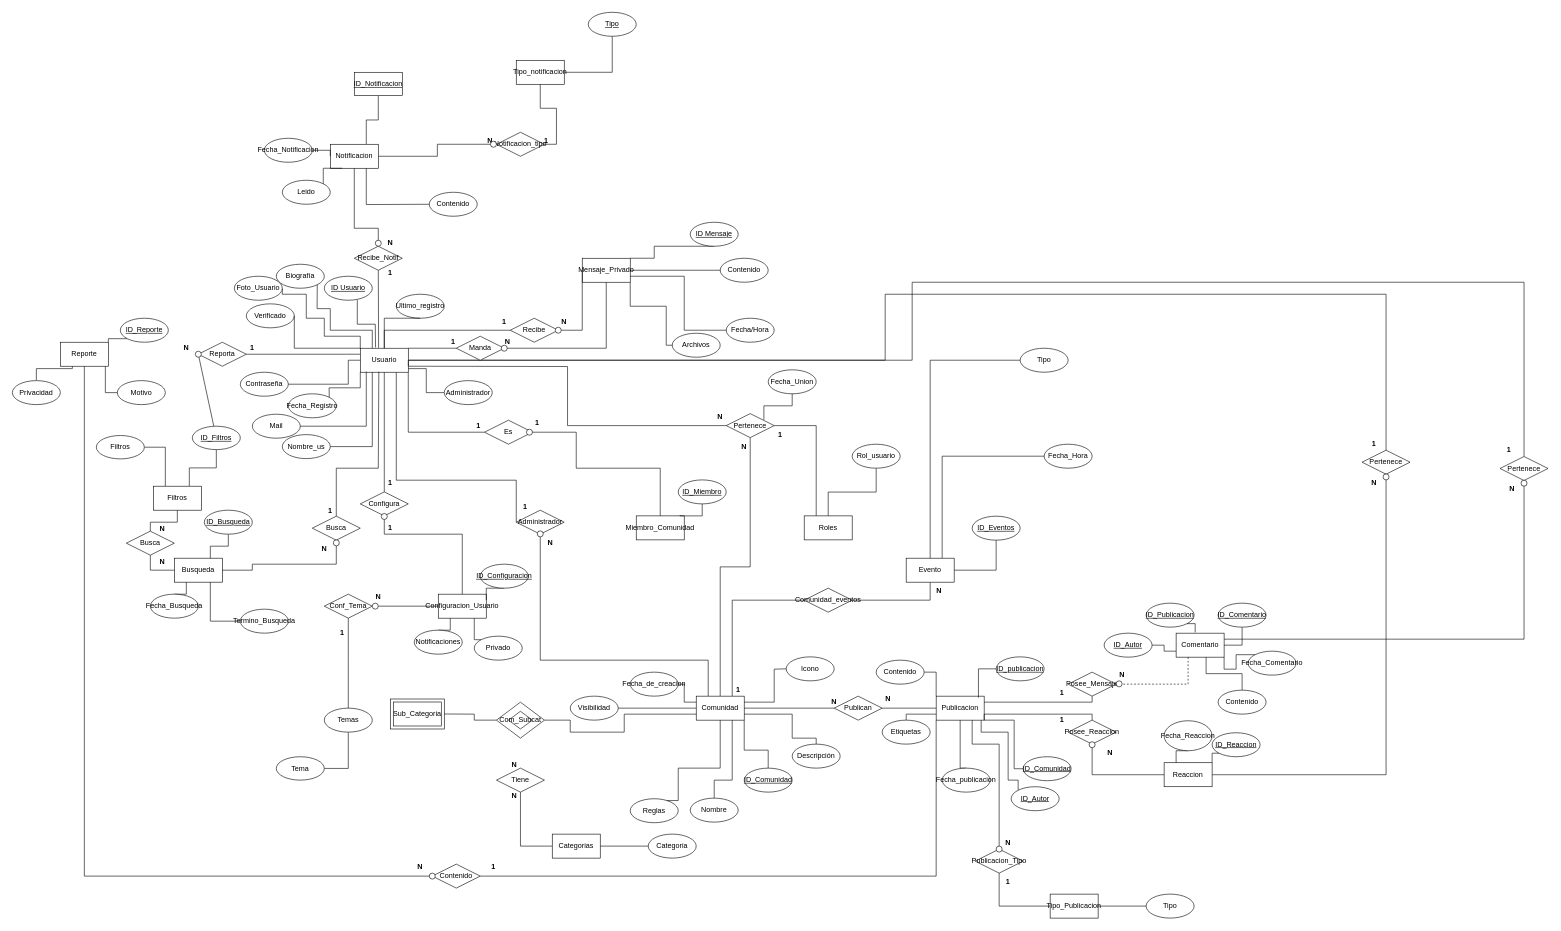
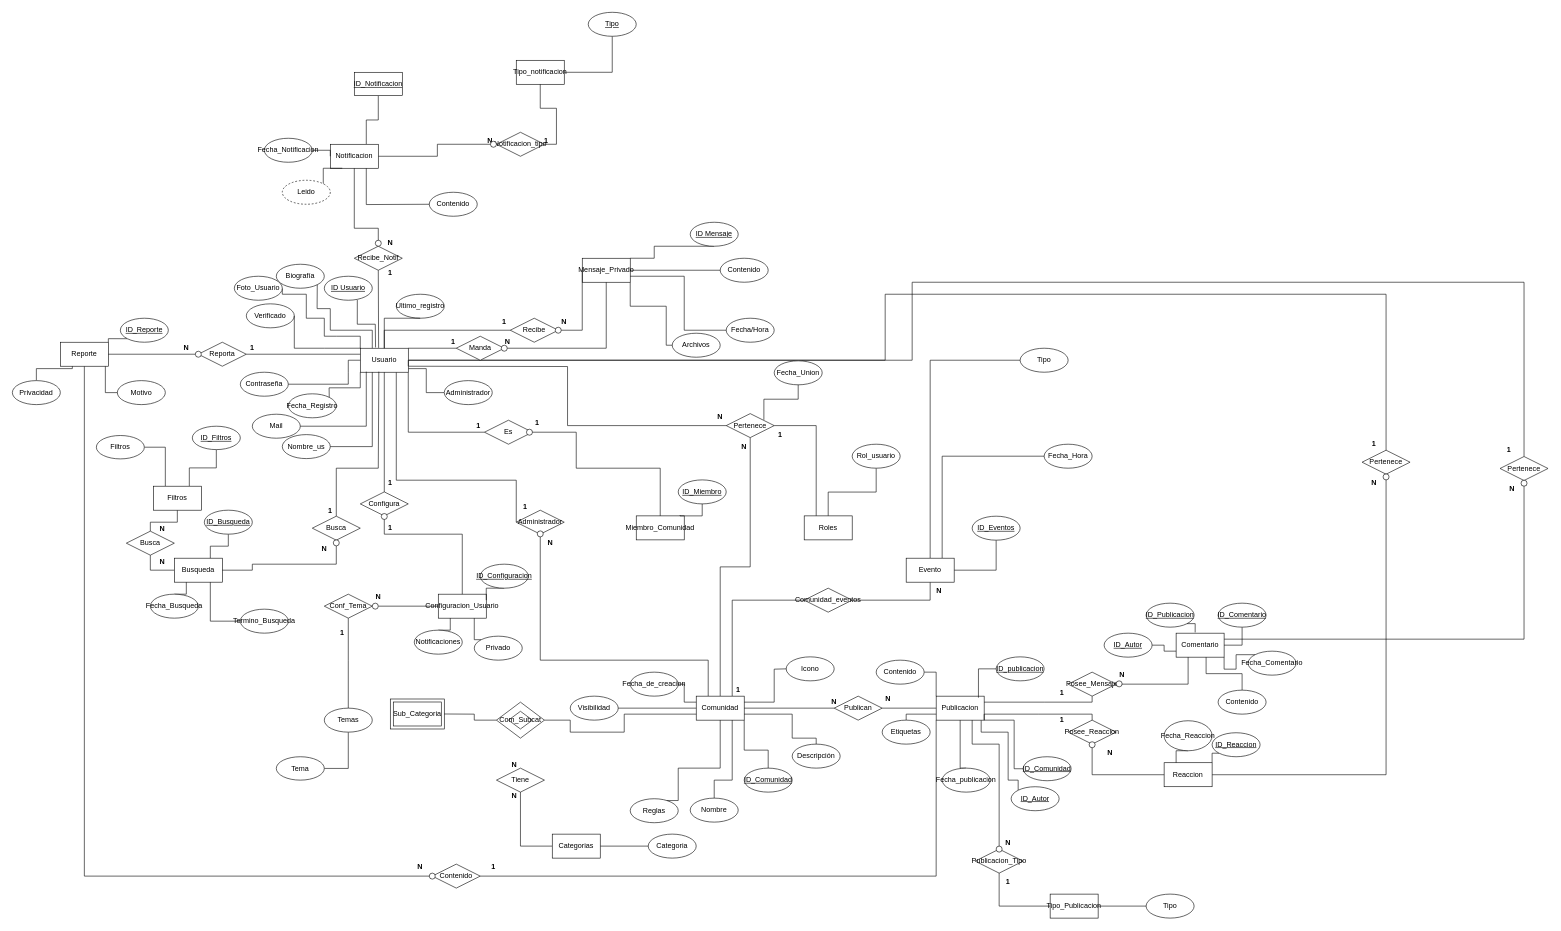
(306, 192) -> (306, 192)
(792, 382) -> (798, 373)
(206, 391) -> (152, 354)
(1167, 684) -> (1167, 684)
